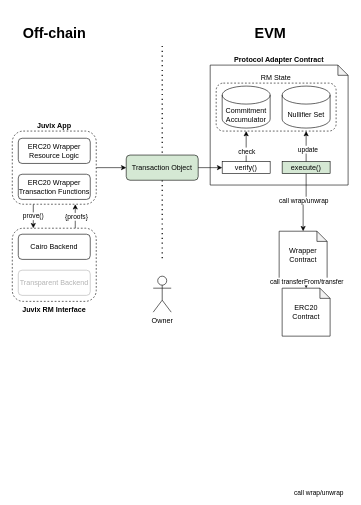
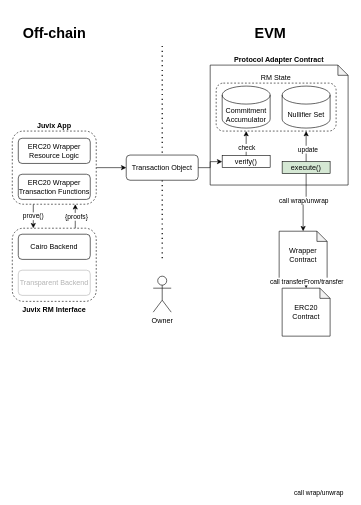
(162, 168) -> (162, 168)
(246, 168) -> (246, 162)
